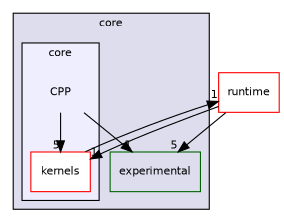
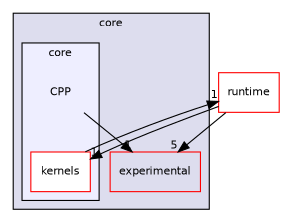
(61, 127) -> none
(155, 172) -> (155, 172)
